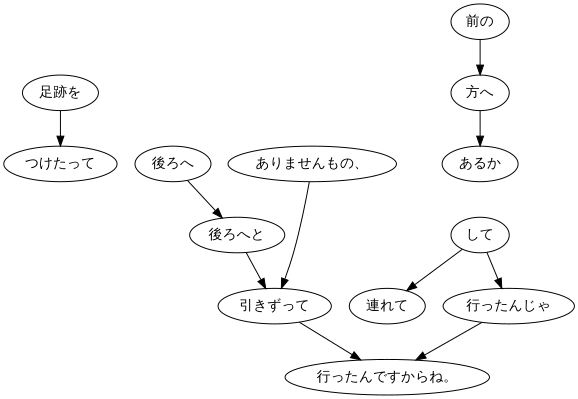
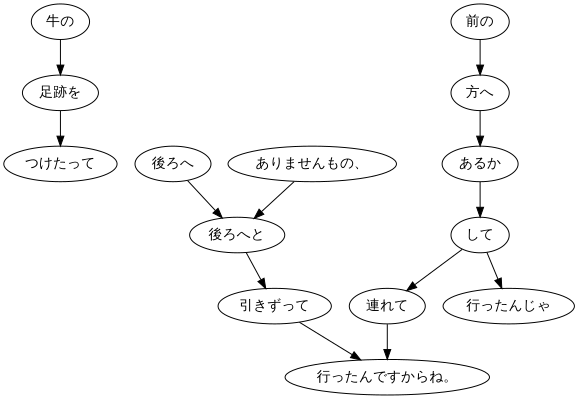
none -> (60, 22)
none -> (480, 195)
(299, 231) -> (278, 197)
(453, 339) -> (387, 337)
